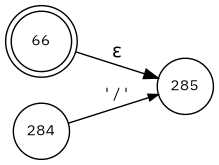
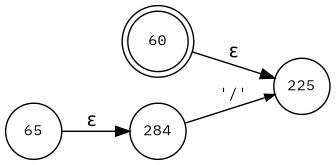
(41, 41) -> (158, 41)
(185, 86) -> (302, 86)
none -> (34, 131)
